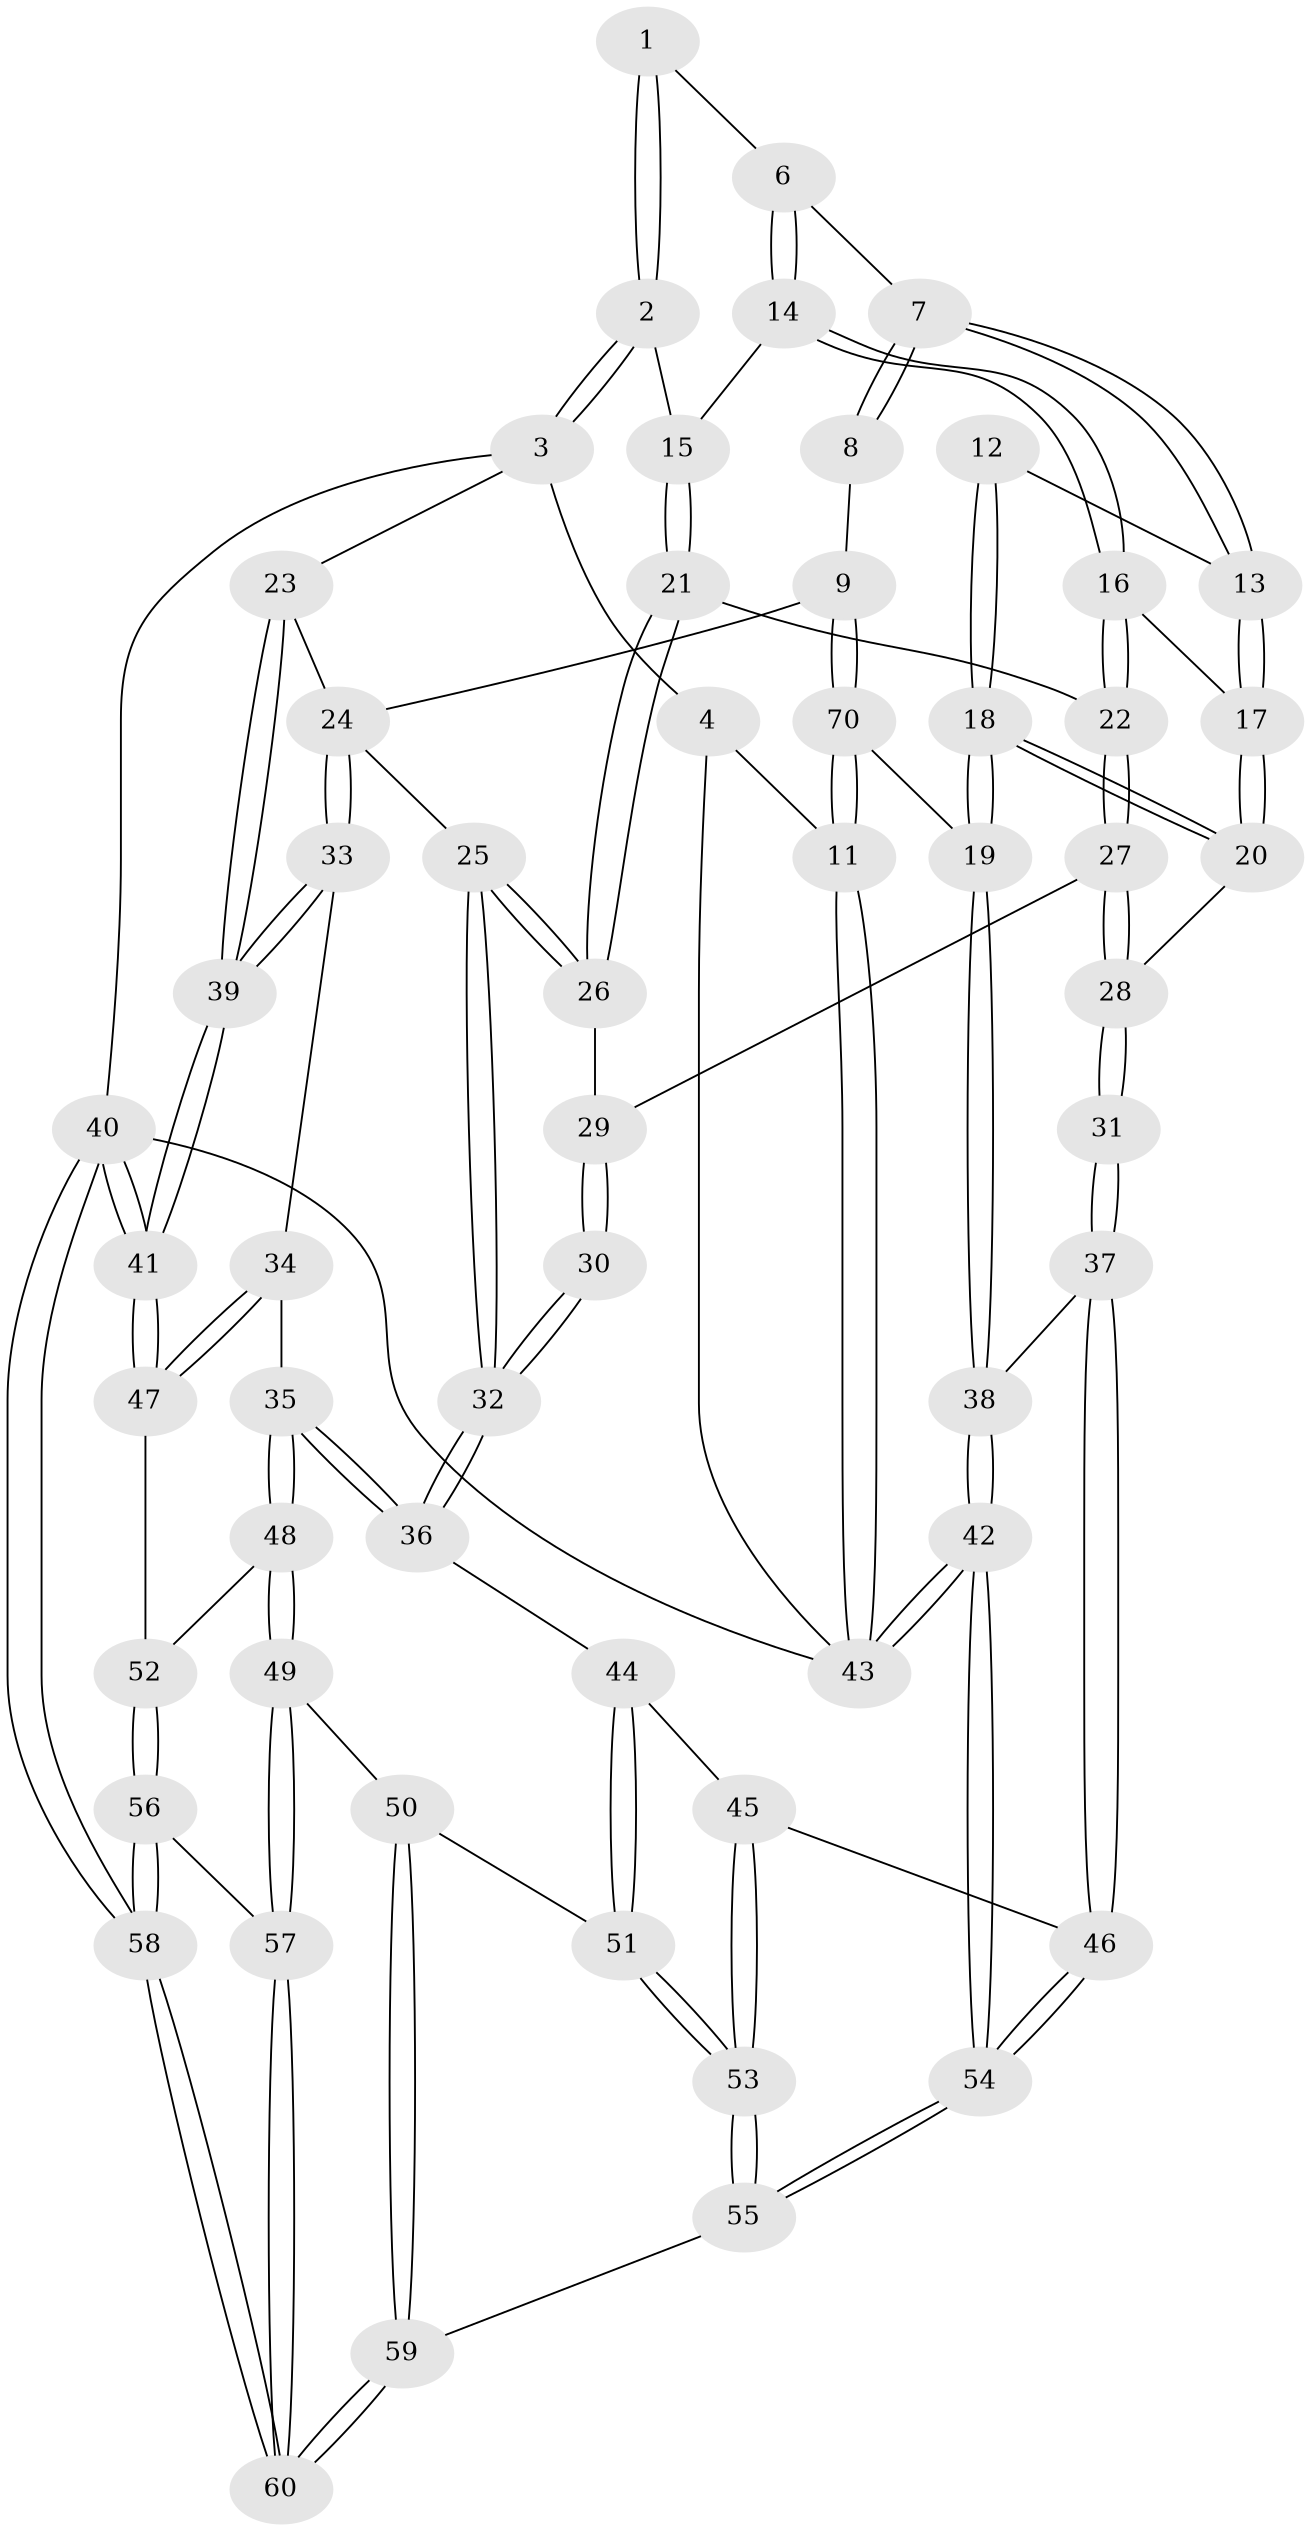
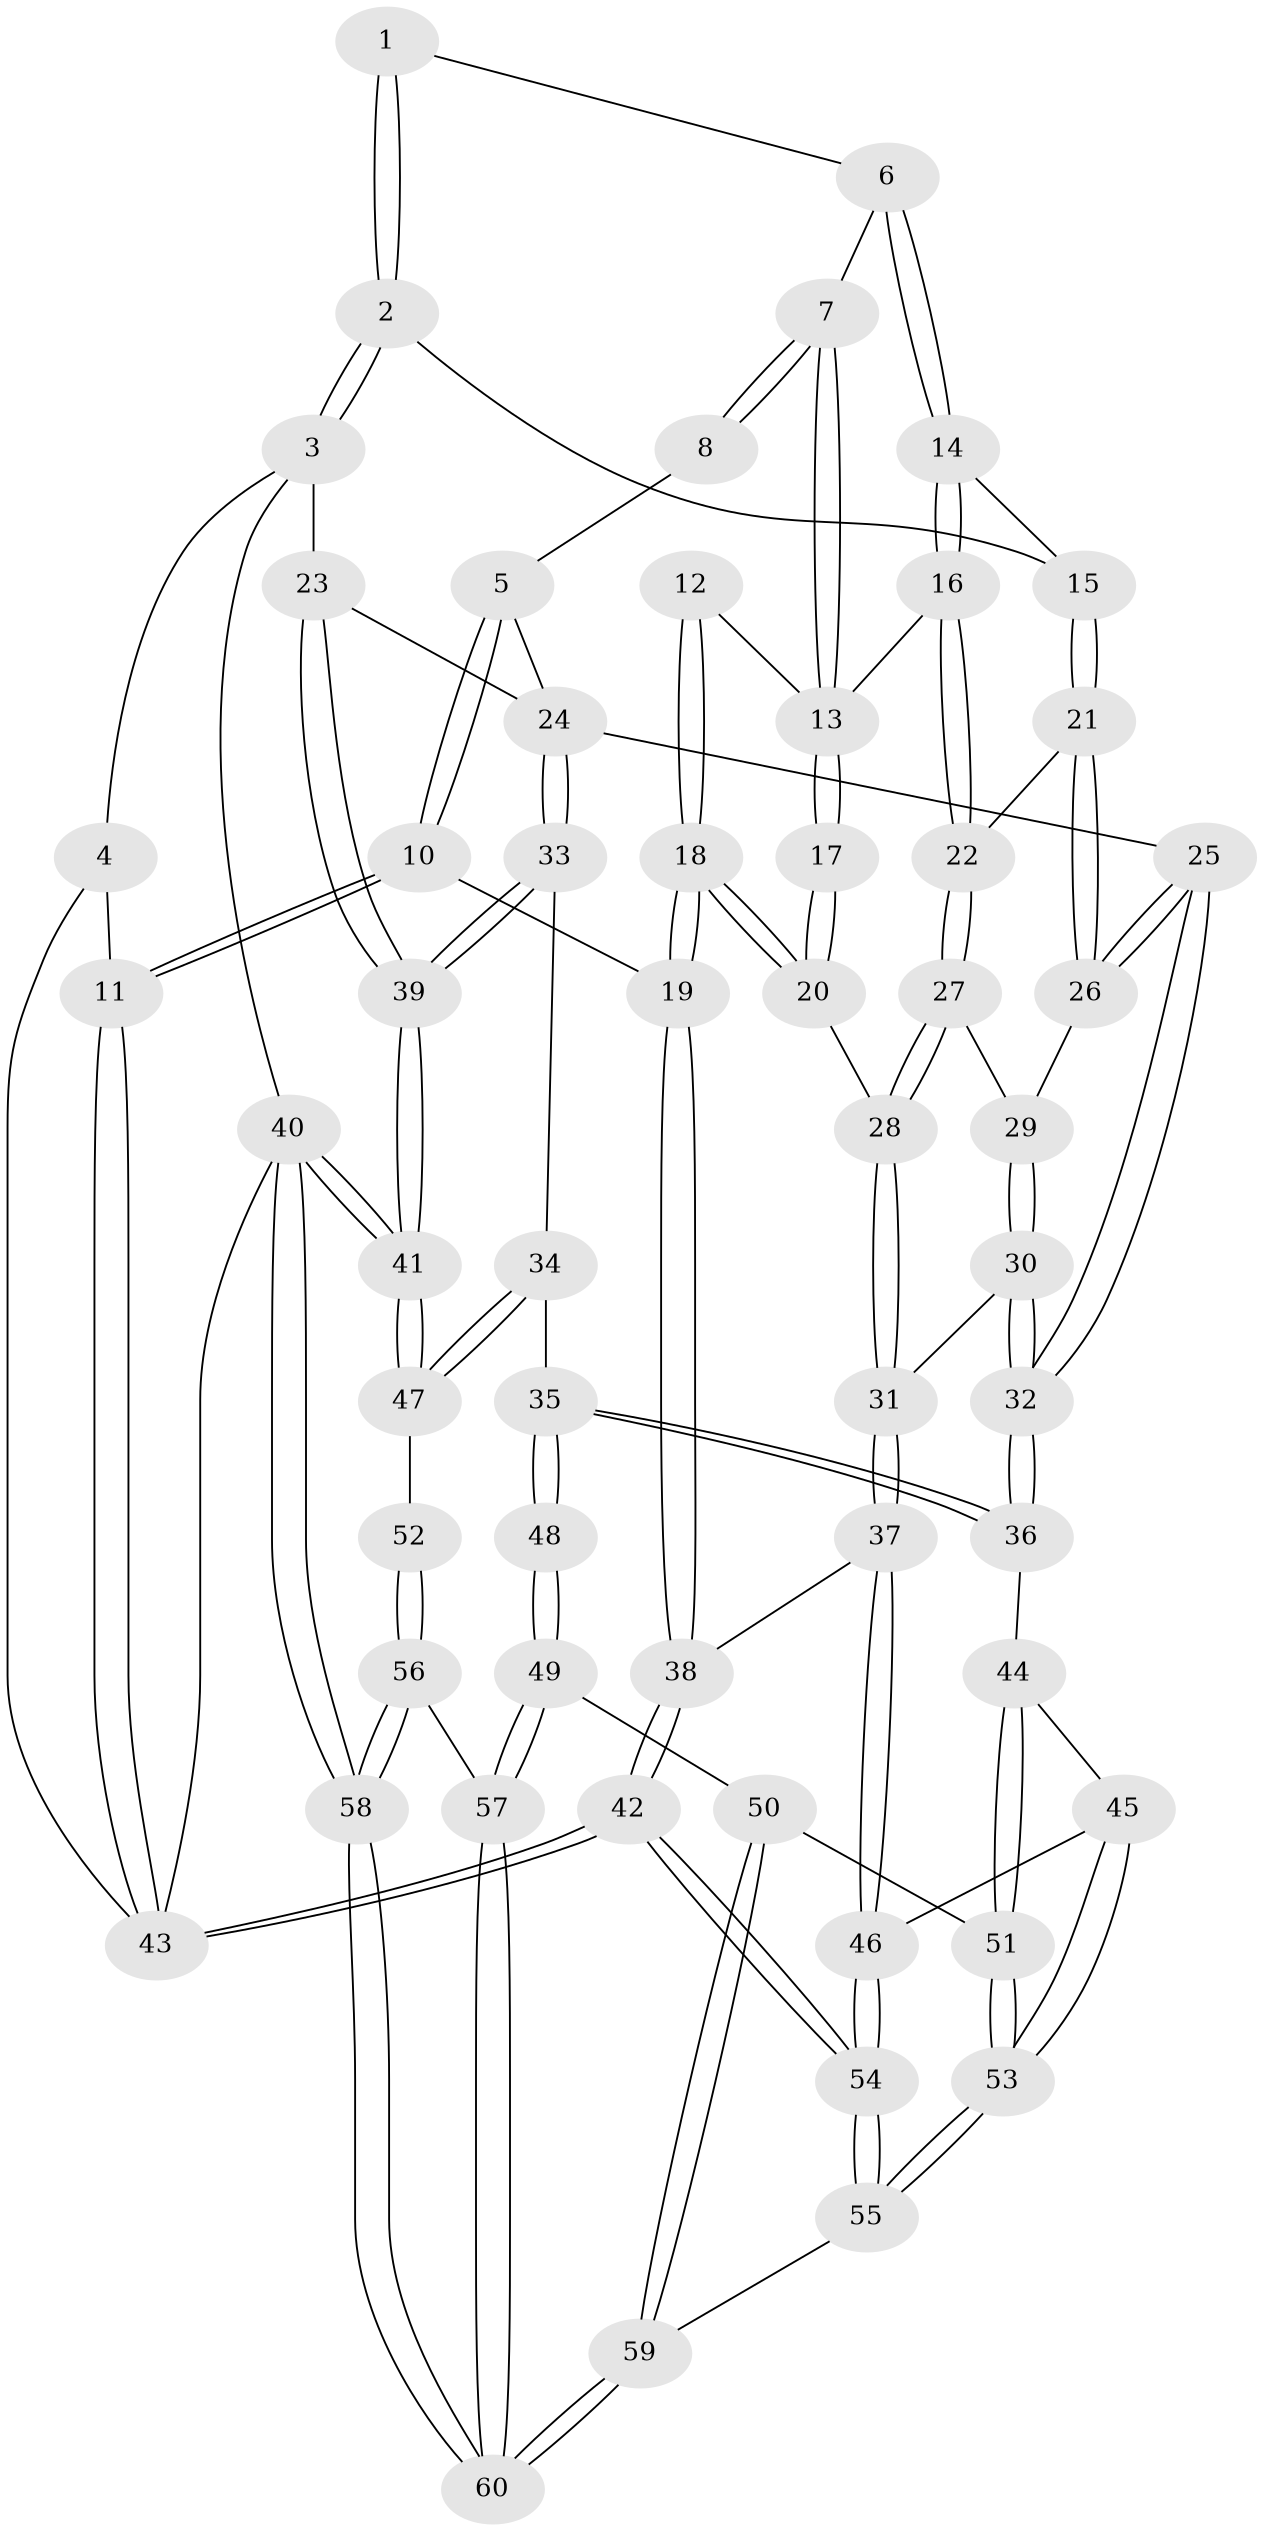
(844, 586) -> (502, 586)
(1183, 654) -> (888, 654)
(844, 722) -> (419, 858)
none -> (954, 1333)
(214, 1605) -> none
